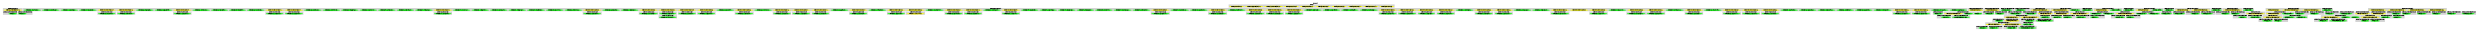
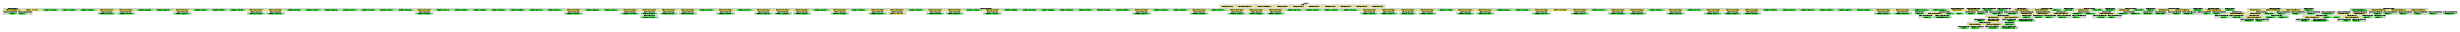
(32, 10) -> (32, 10)
(201, 10) -> none
(2378, 10) -> (2359, 10)
